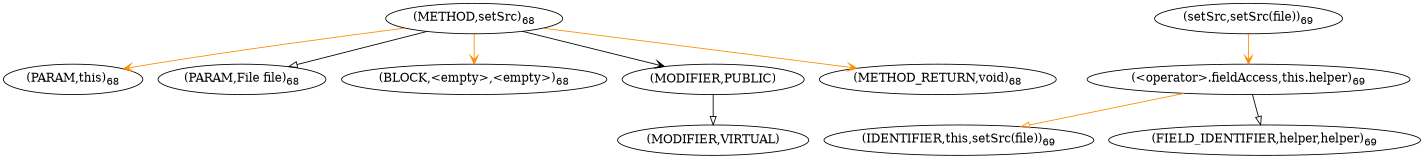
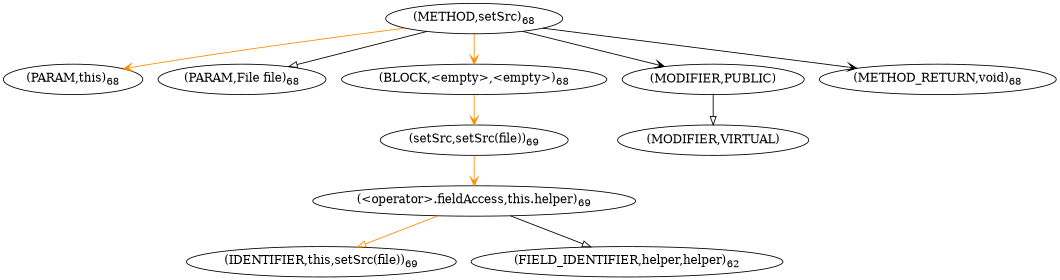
(696, 48) -> (696, 48)
none -> (474, 106)
(1371, 139) -> (733, 261)
